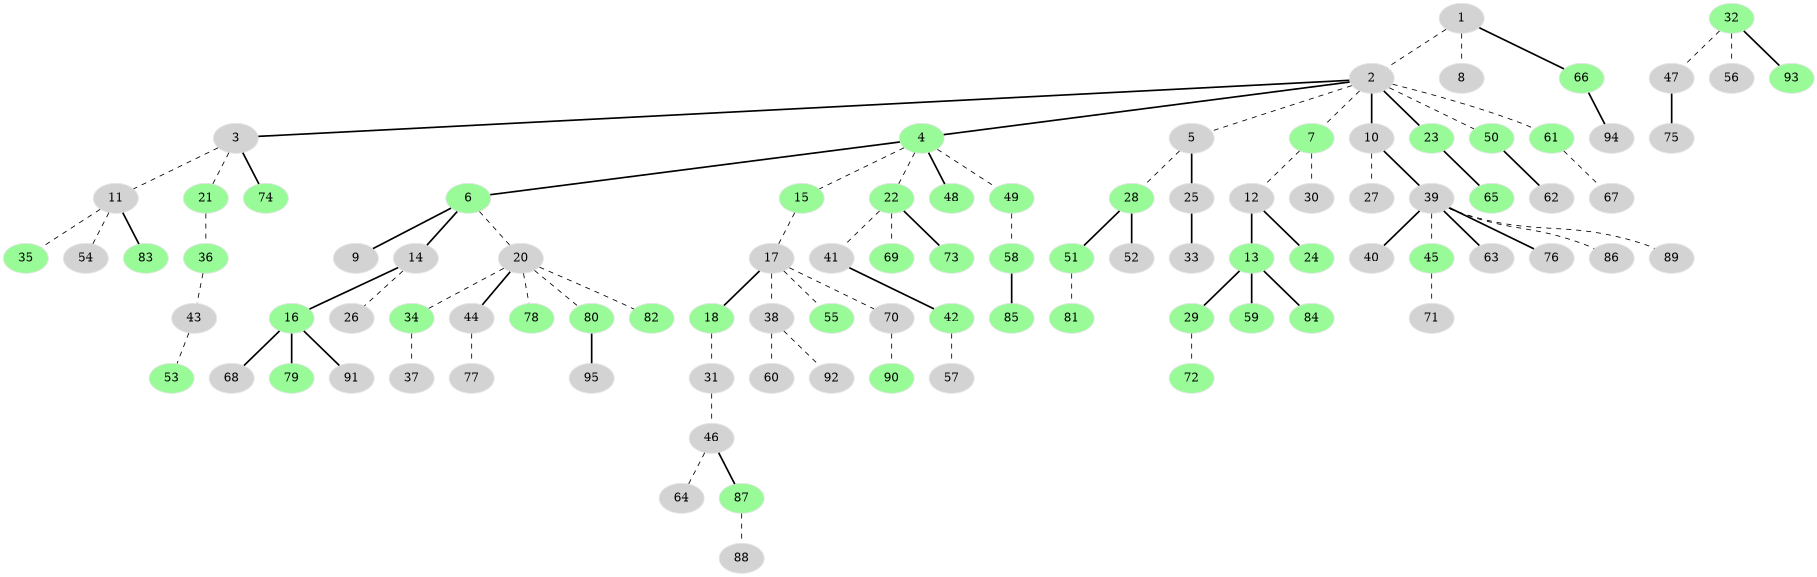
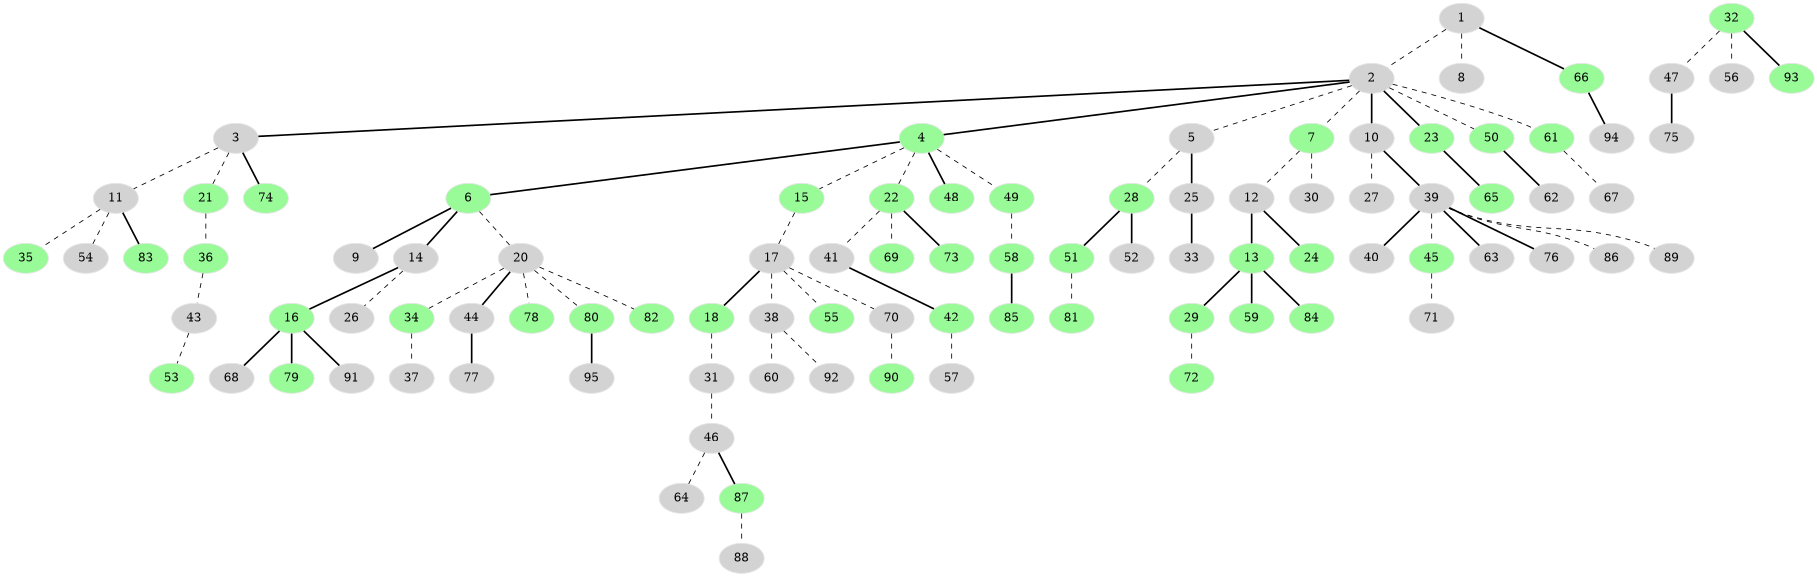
(472, 348) -> (472, 348)
